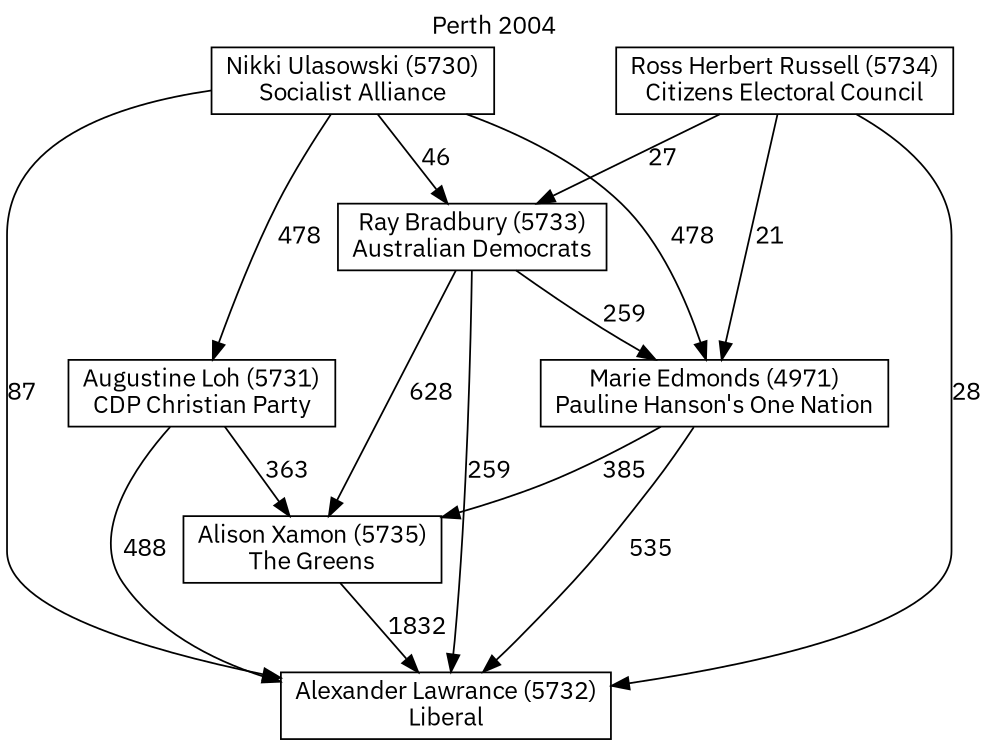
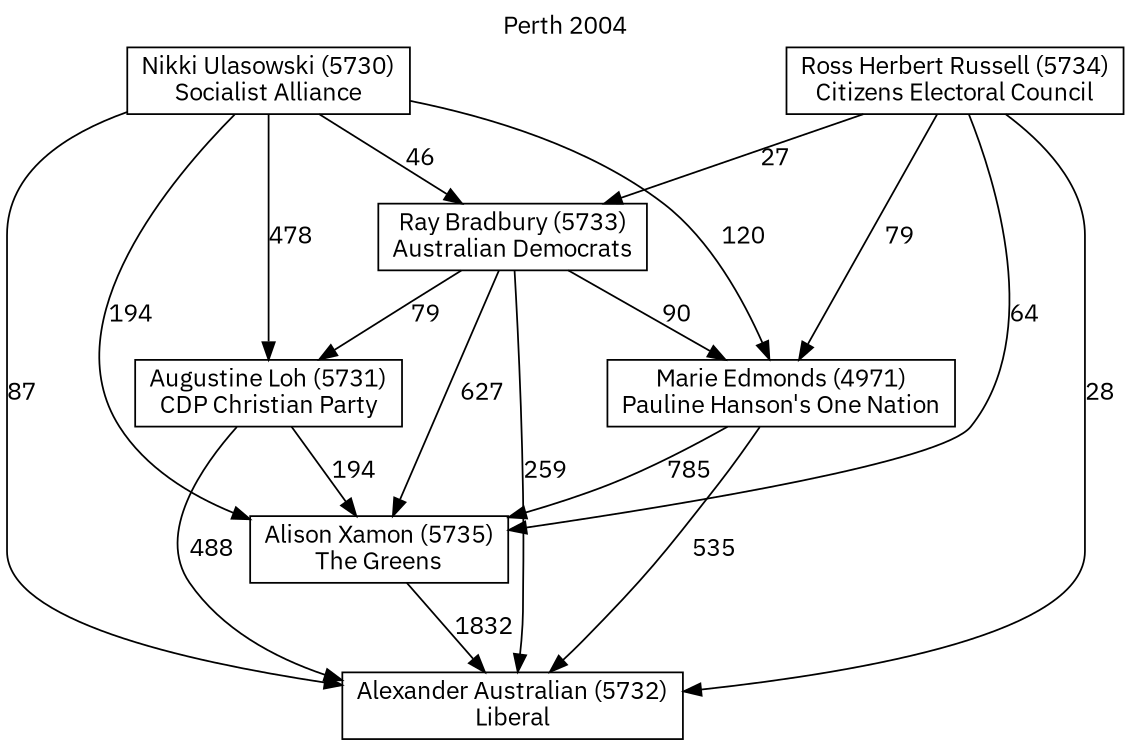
(693, 237) -> (743, 237)
(770, 237) -> (900, 237)
none -> (398, 310)
(624, 315) -> (677, 315)
none -> (104, 324)
(431, 393) -> (482, 393)
none -> (911, 454)
(287, 471) -> (354, 471)
(624, 471) -> (689, 471)
(446, 706) -> (513, 706)
